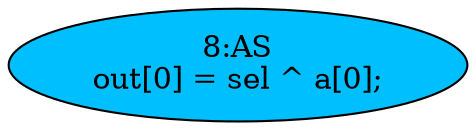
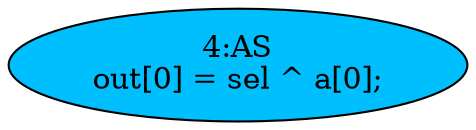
(238, 65) -> (238, 65)
